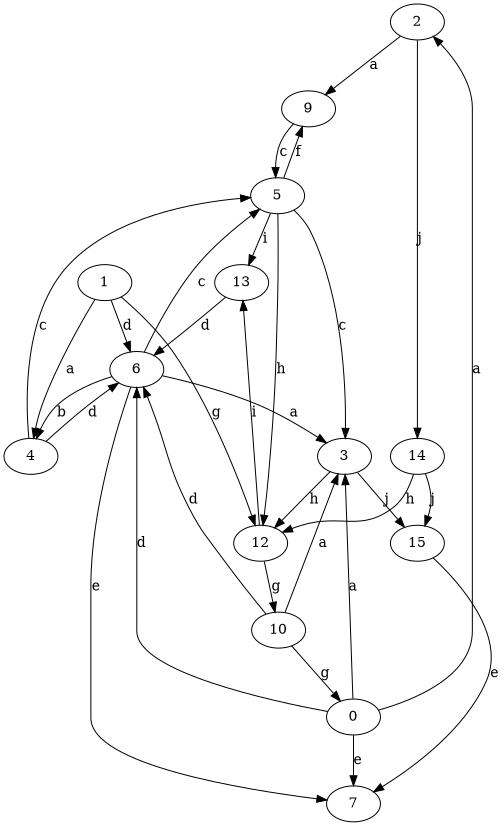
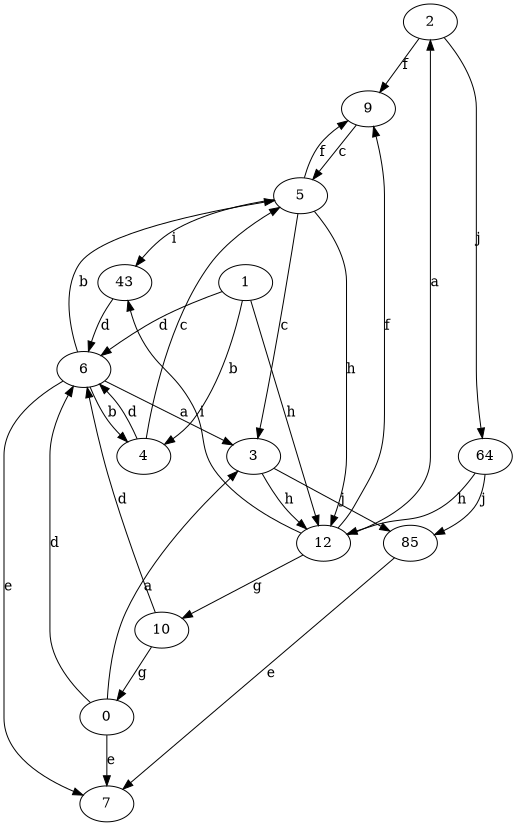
(374, 65) -> (405, 65)
(202, 283) -> (84, 283)
(242, 283) -> (125, 283)
none -> (384, 338)
(70, 369) -> (234, 369)
(472, 398) -> (430, 314)
(217, 413) -> (292, 413)
(417, 456) -> (485, 456)
(417, 543) -> (410, 543)
(310, 548) -> none
